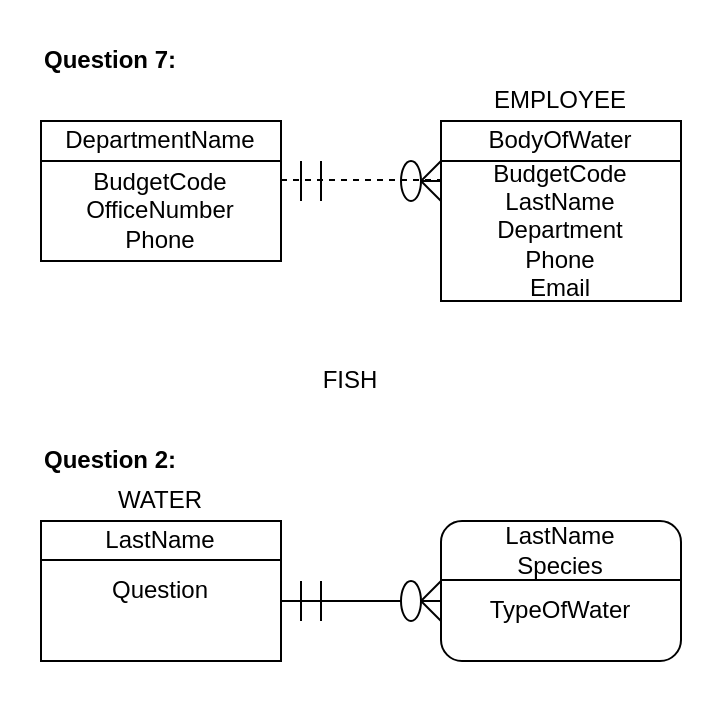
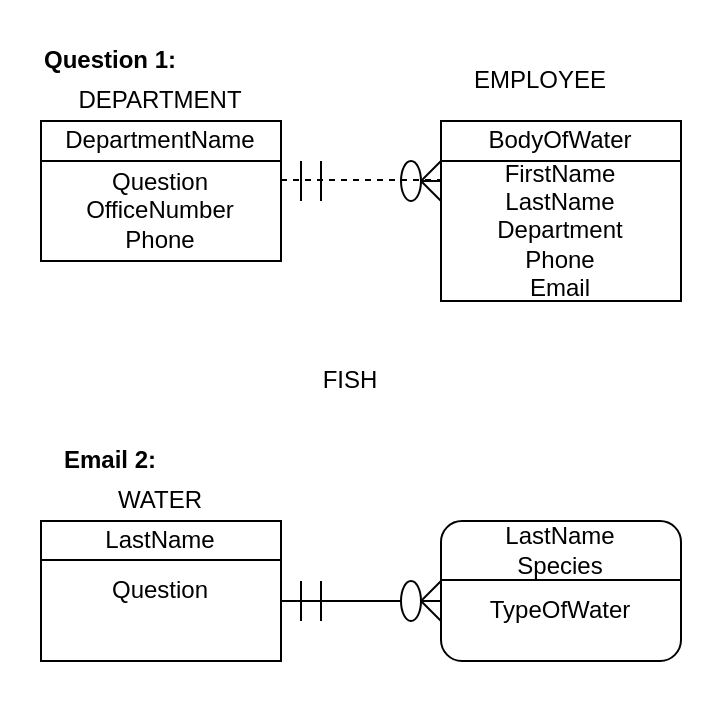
(111, 61) -> (111, 61)
none -> (161, 101)
(561, 101) -> (541, 81)
(161, 211) -> (161, 211)
(561, 231) -> (561, 231)
(111, 461) -> (111, 461)
